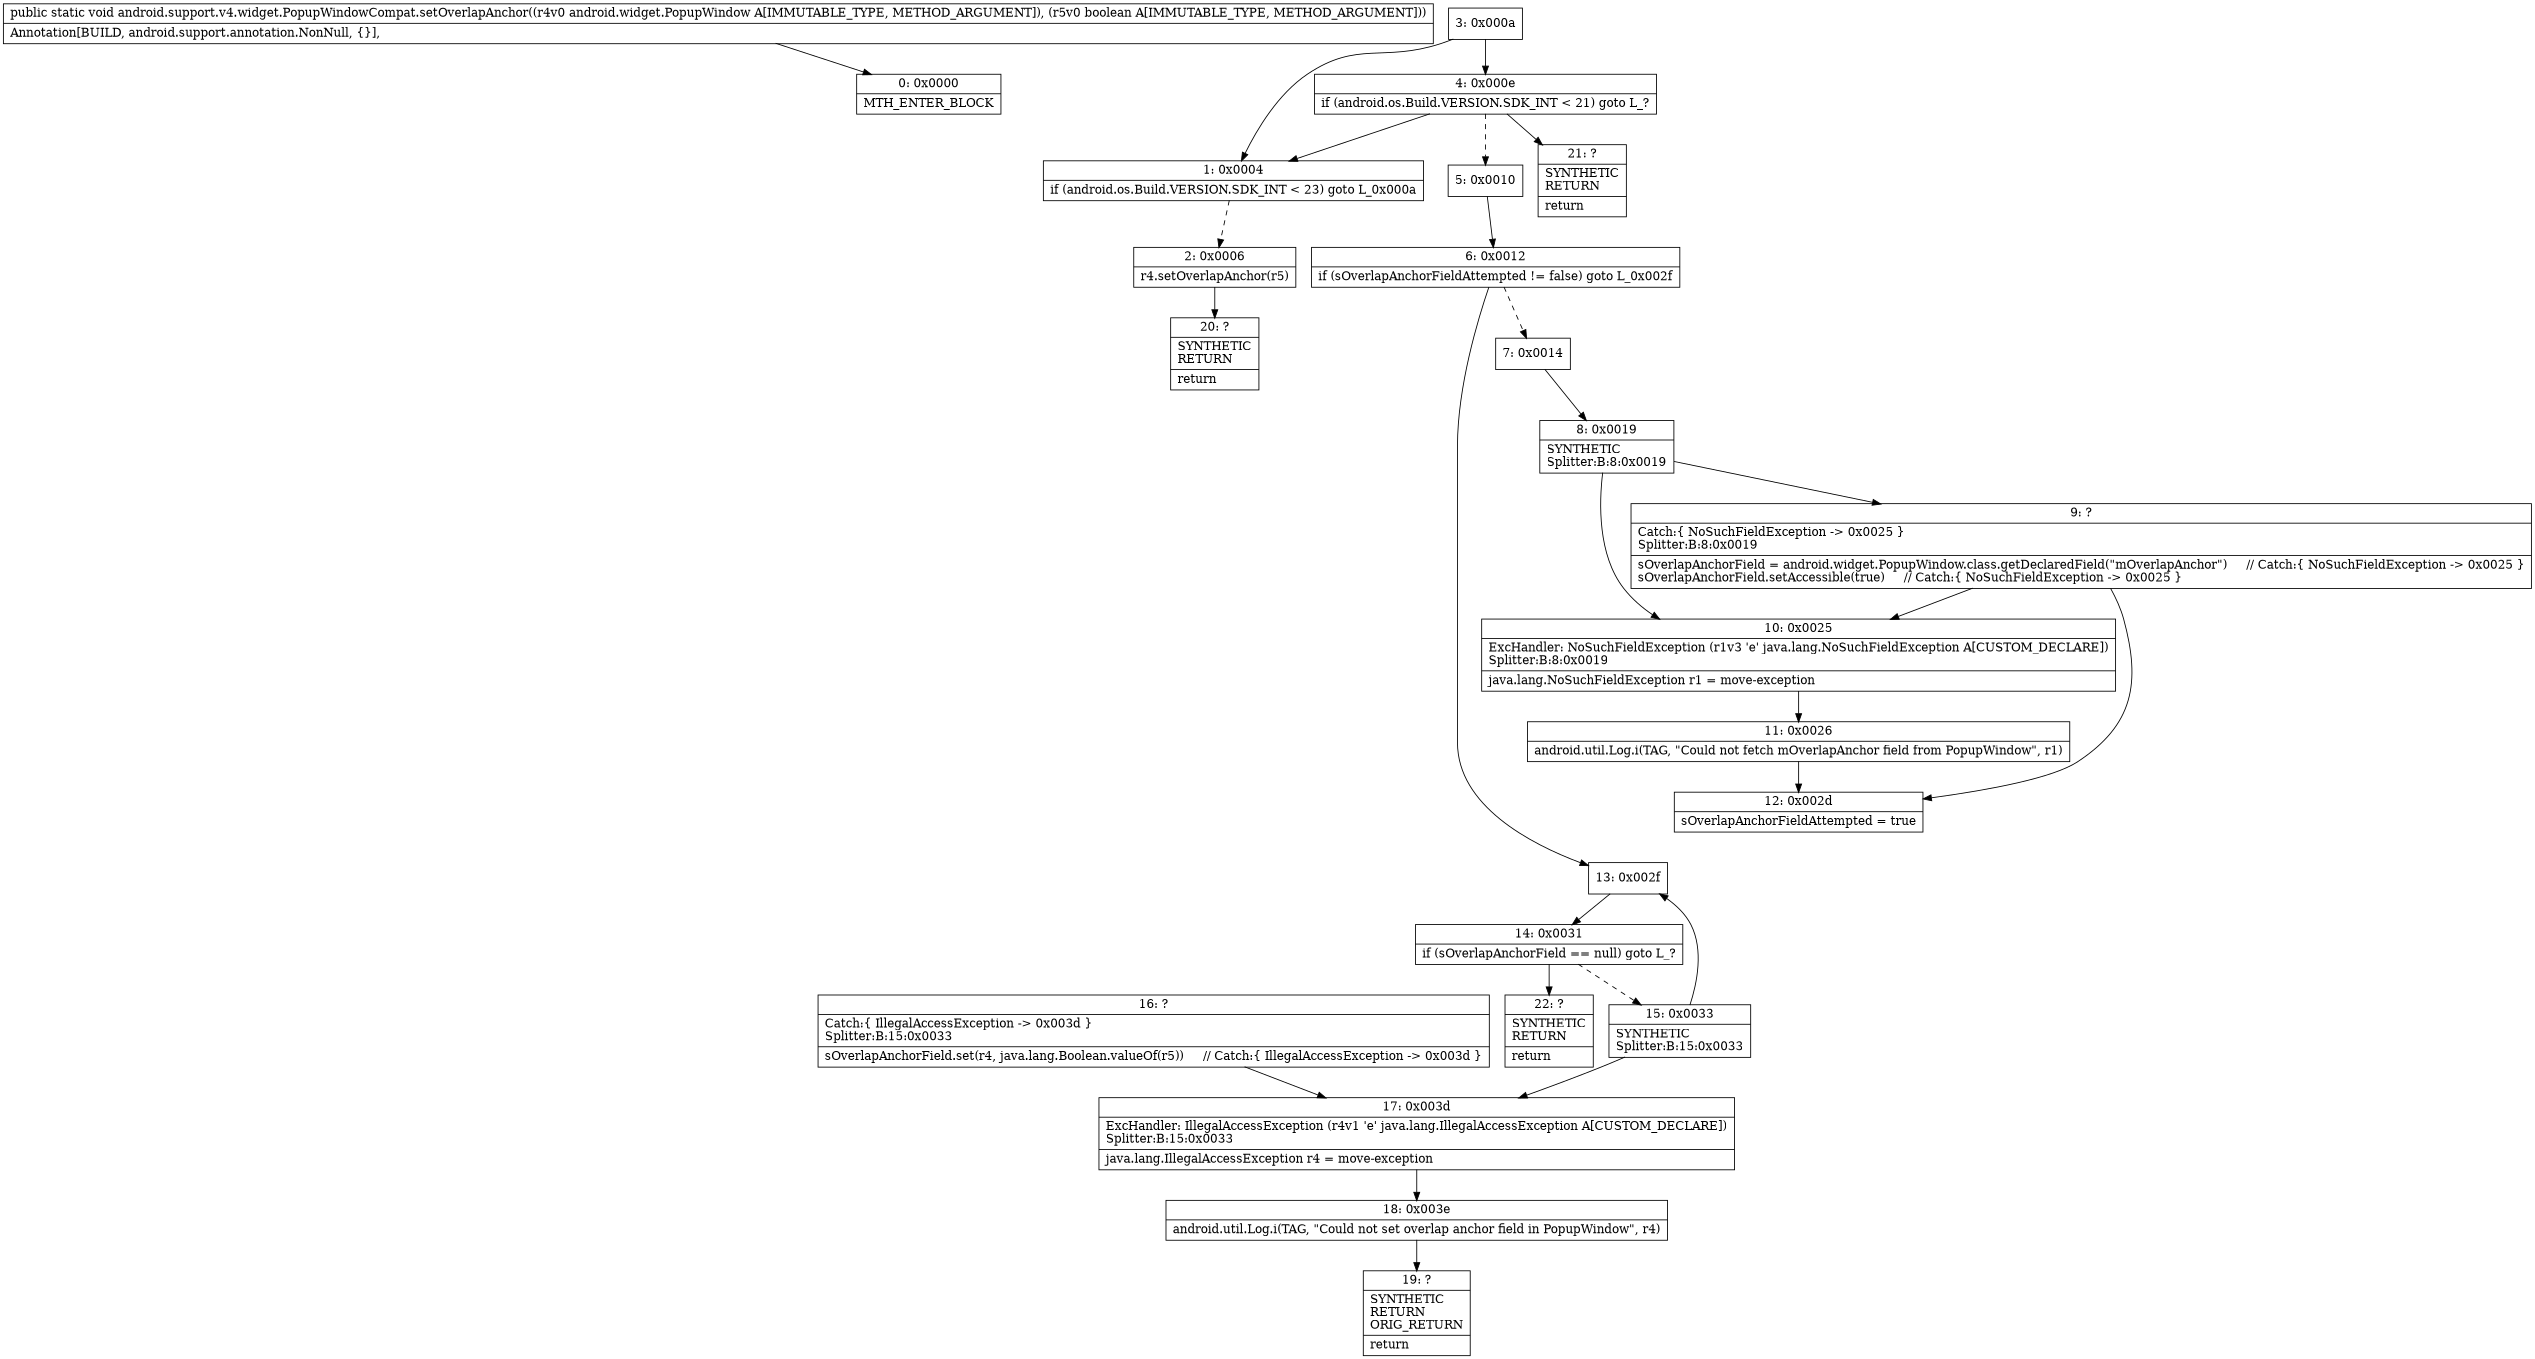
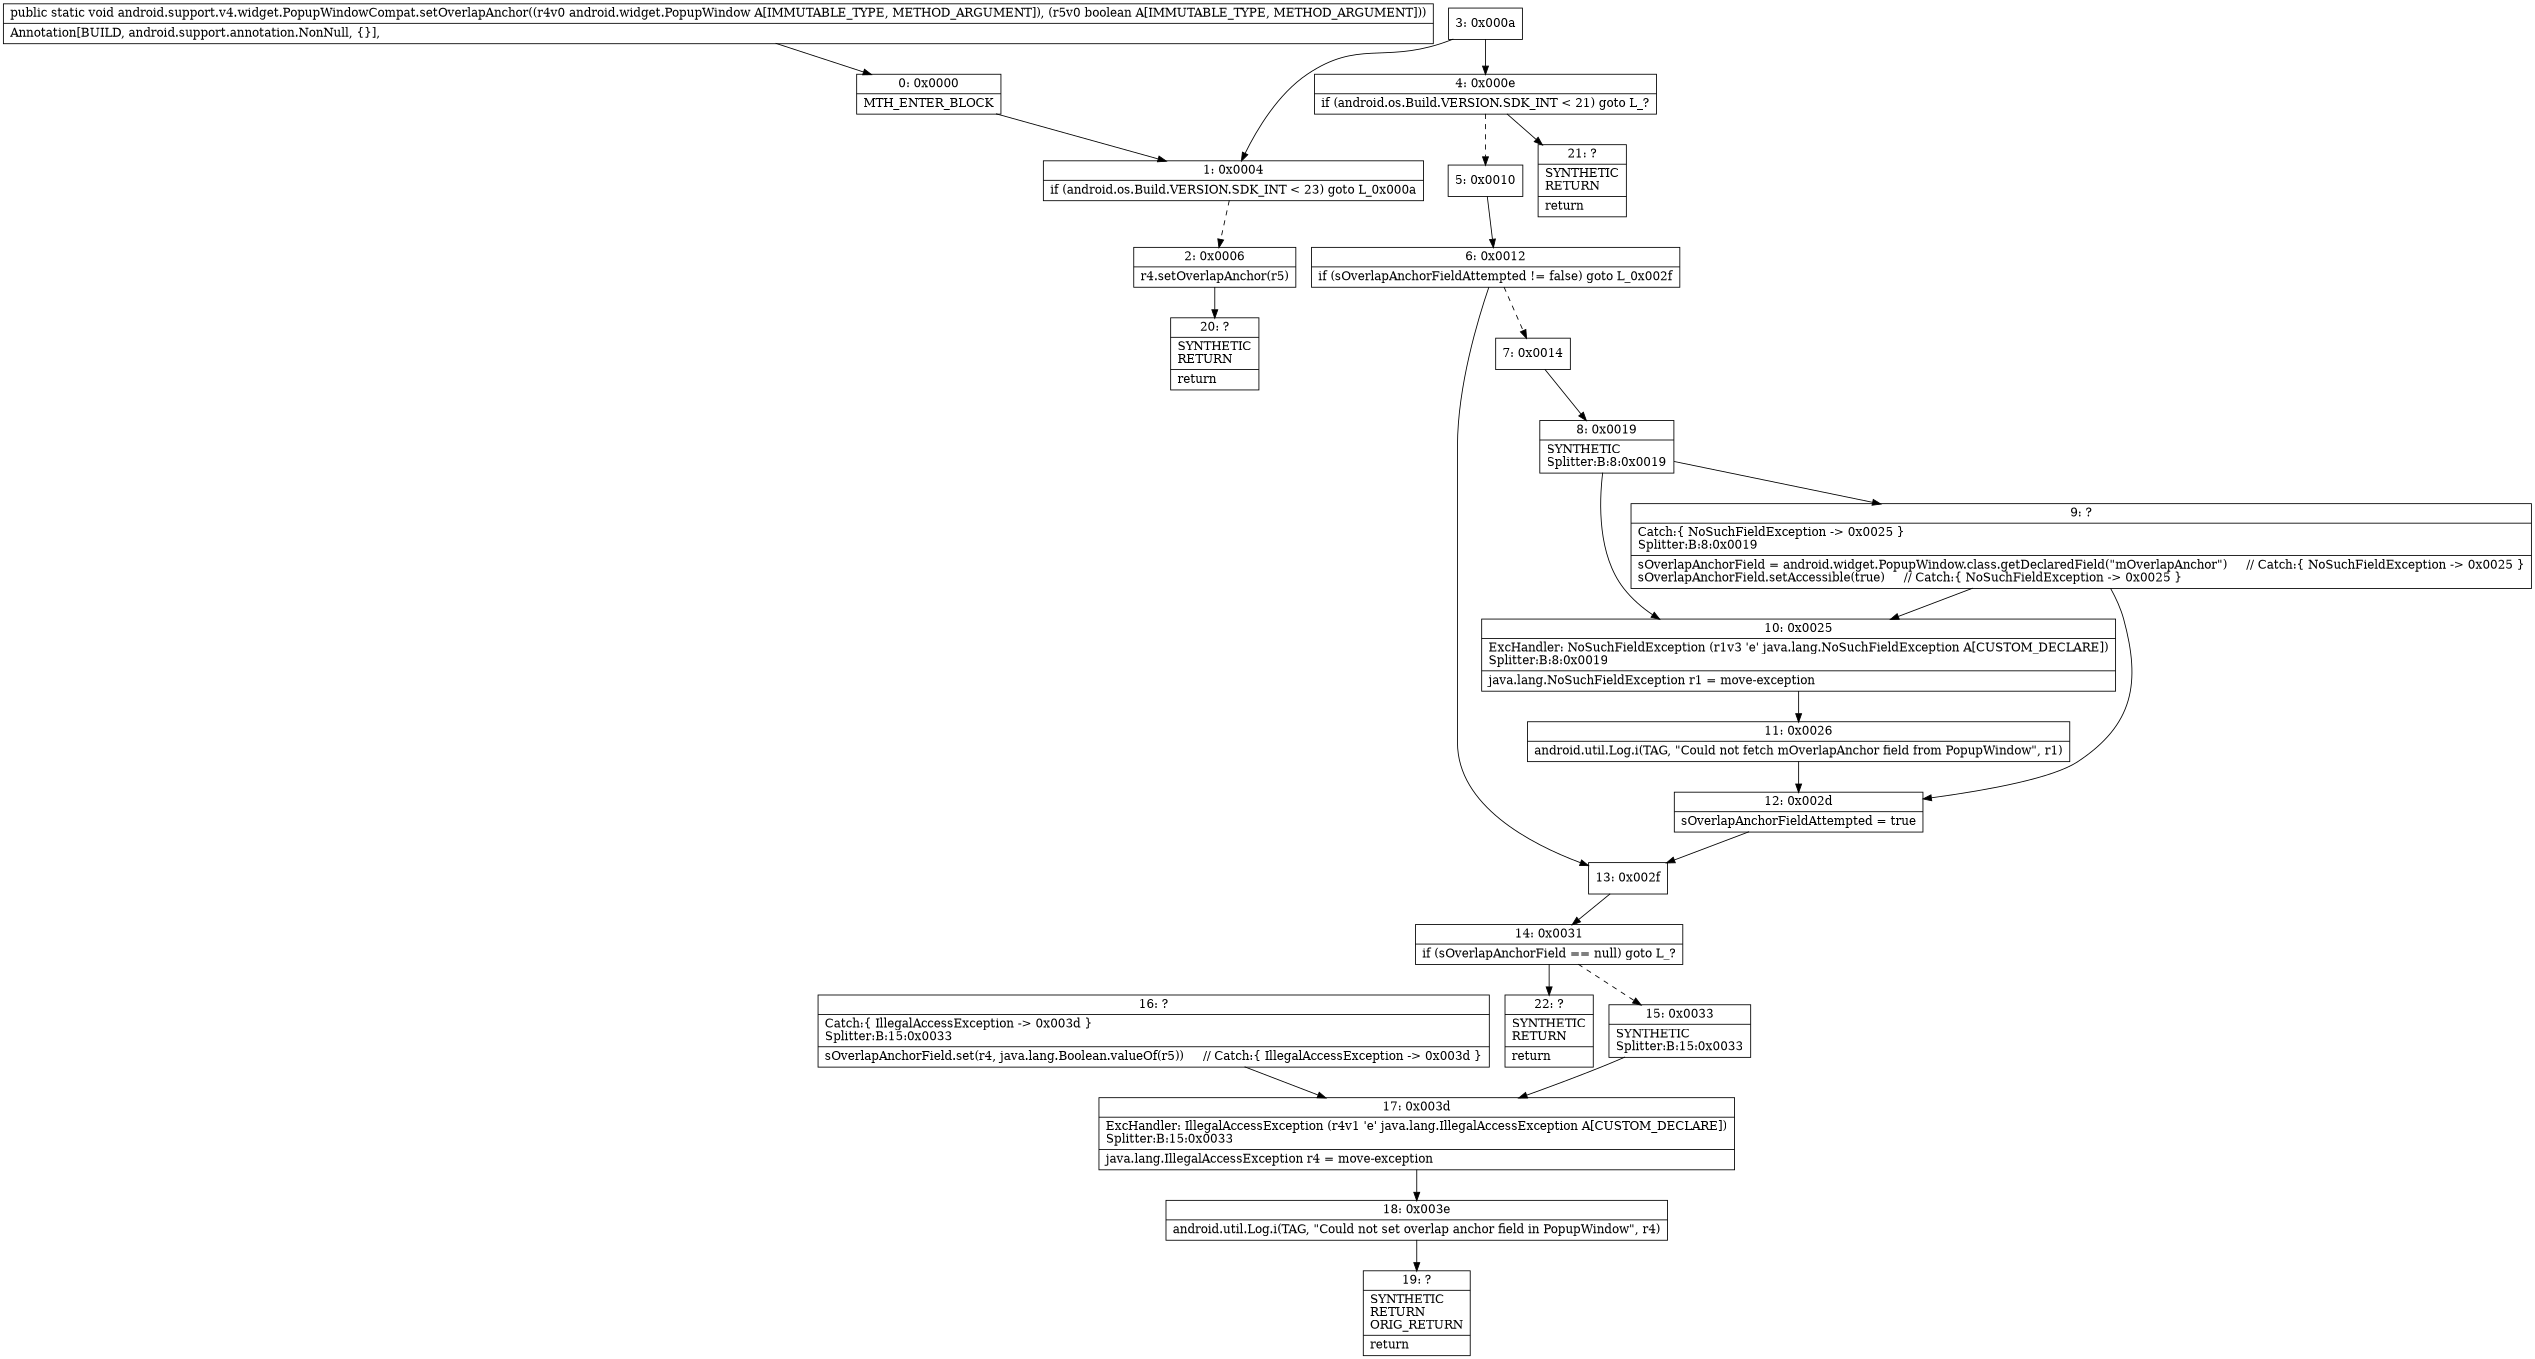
(1364, 136) -> (1077, 136)
(1697, 947) -> (1712, 846)
